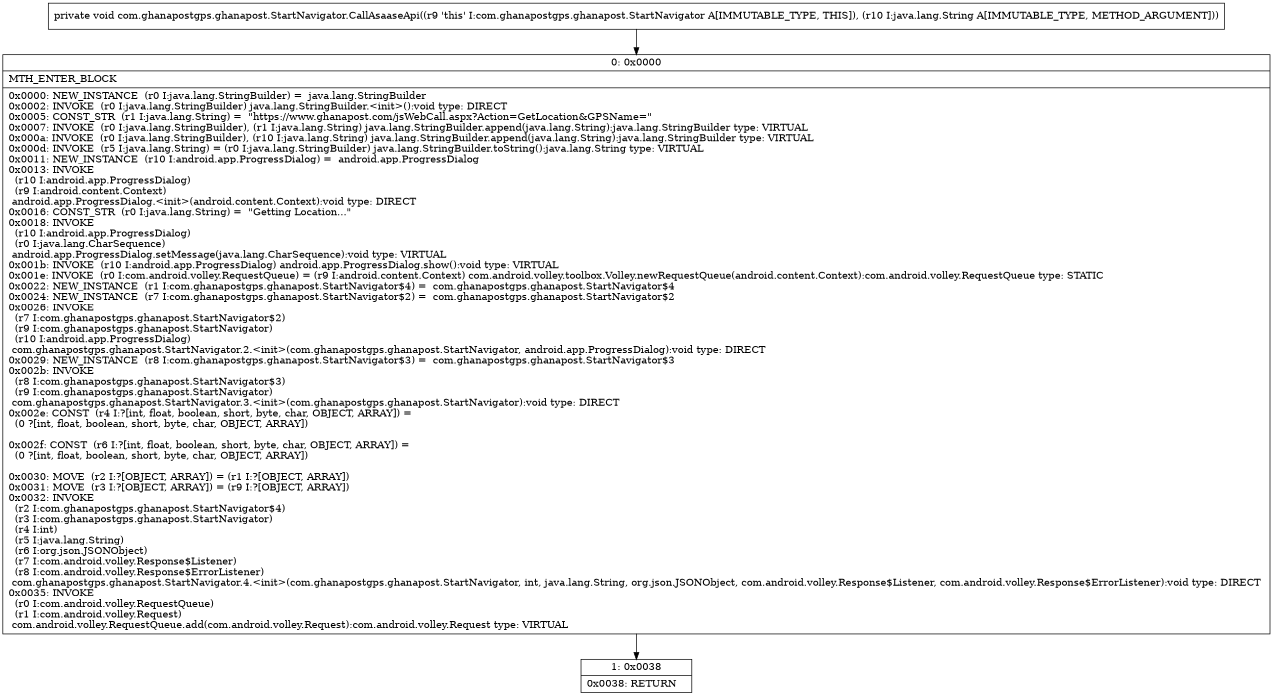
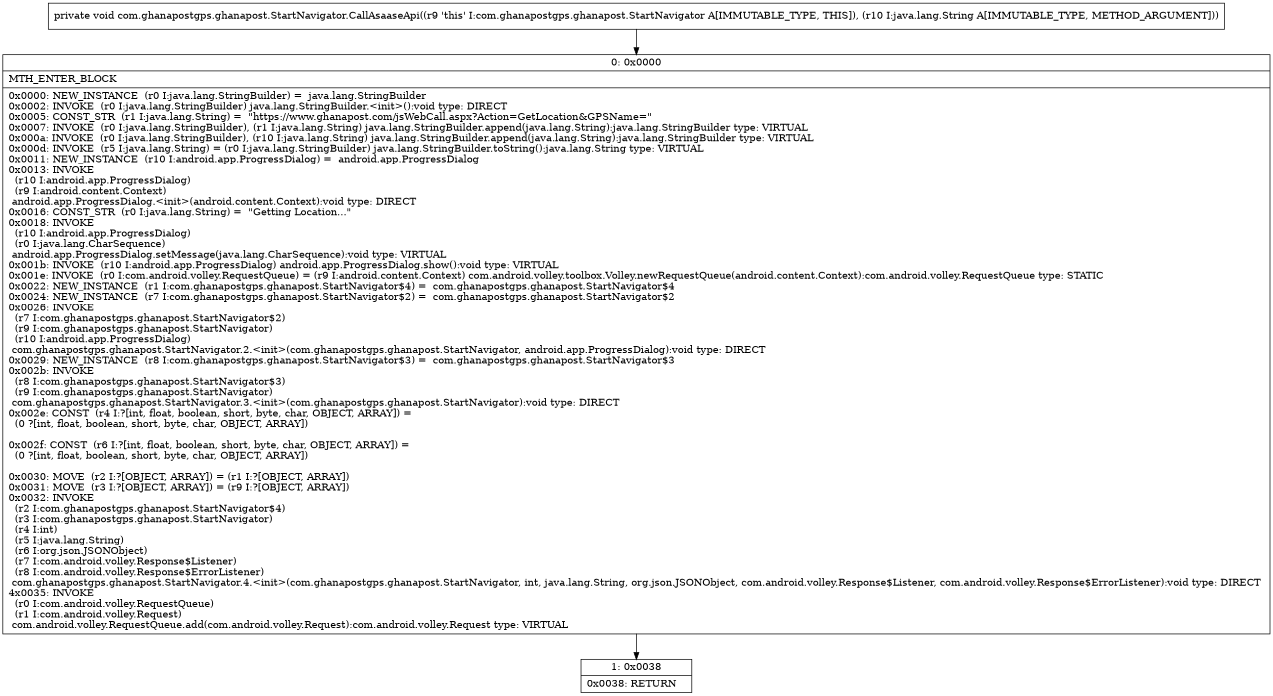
(55, 593) -> (55, 593)
